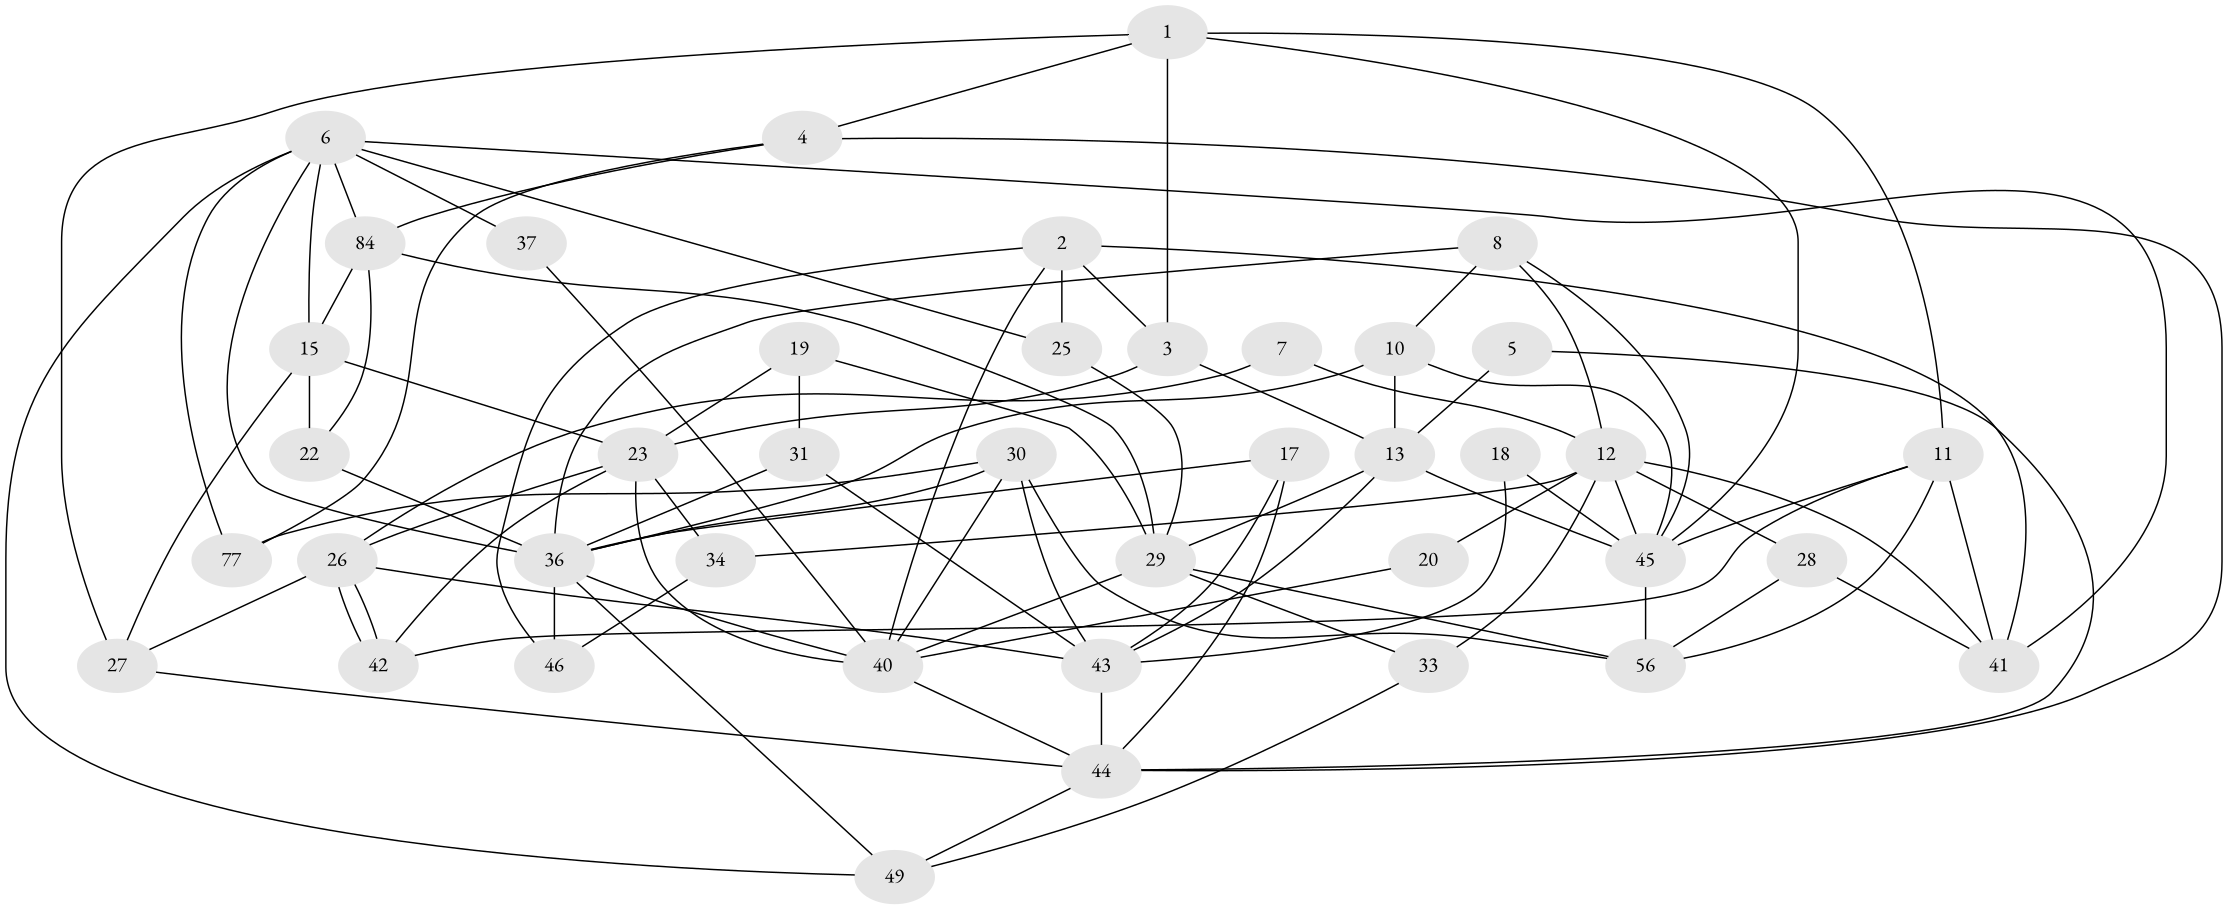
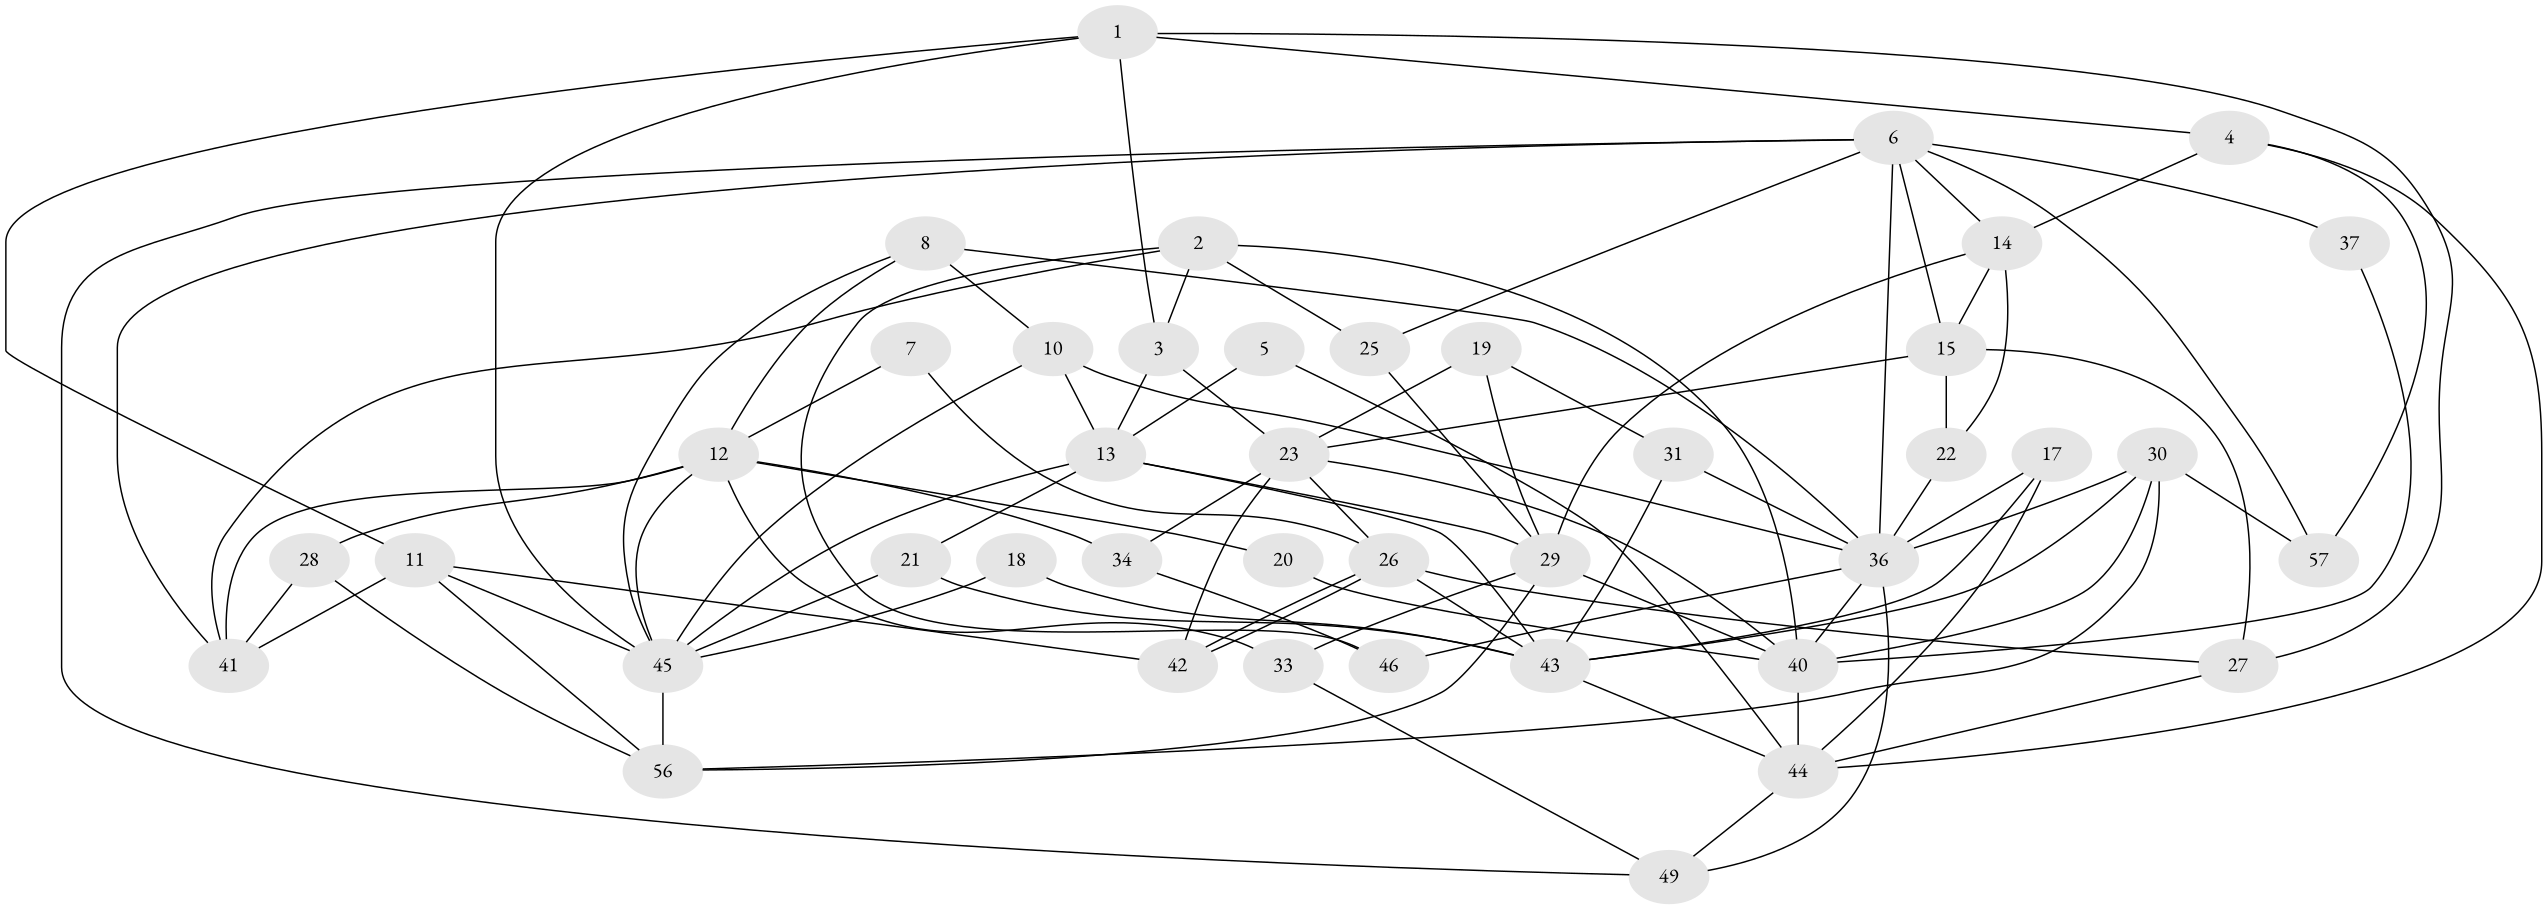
(365, 243) -> (2002, 243)
(232, 560) -> (2319, 560)
none -> (911, 560)
